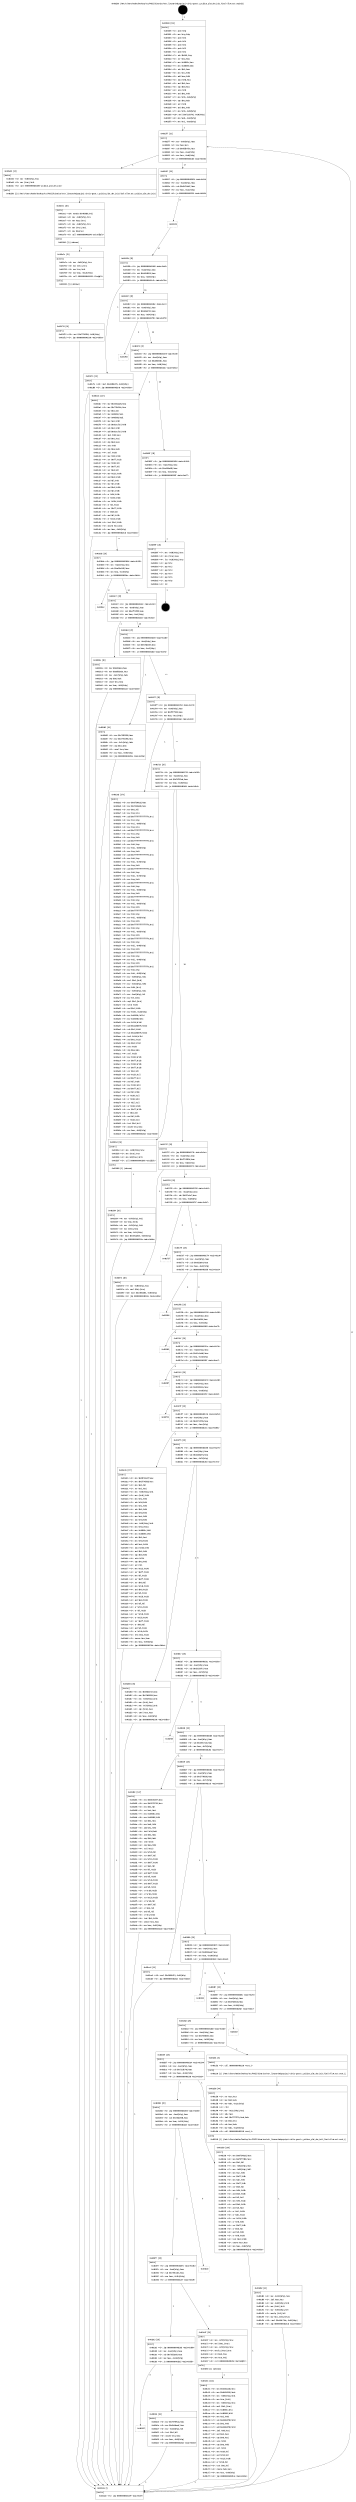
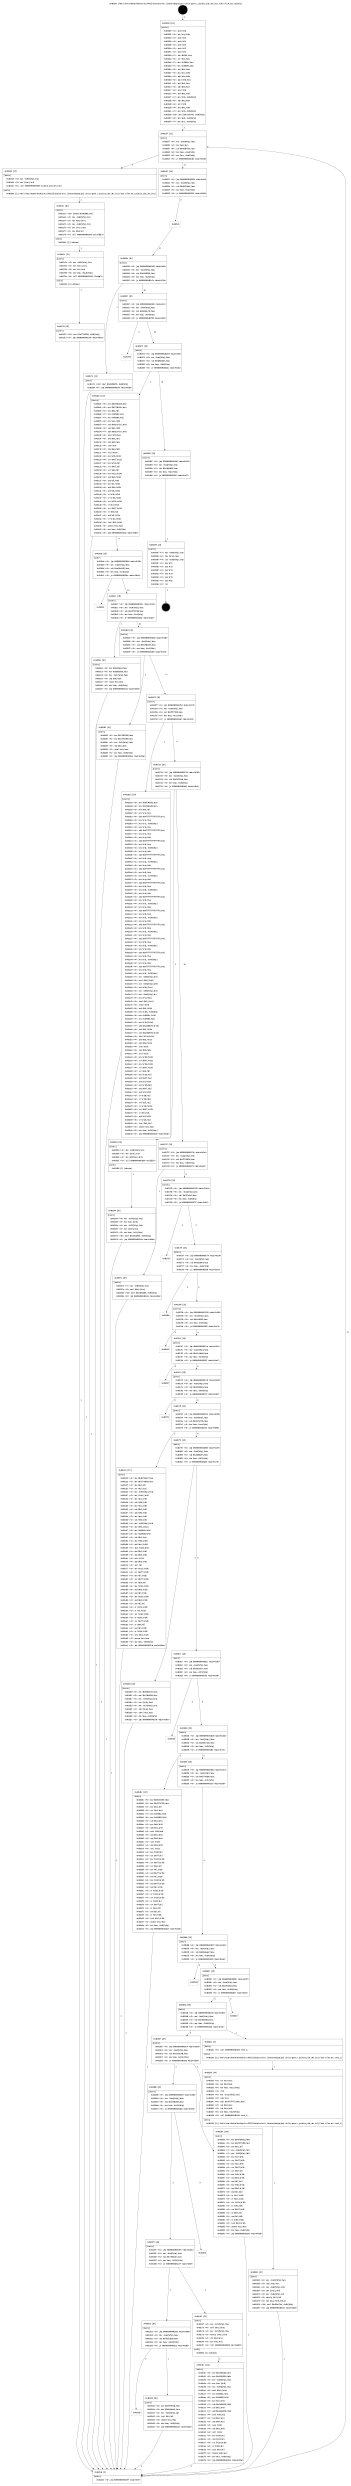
(166, 1973) -> none
